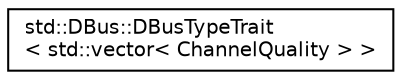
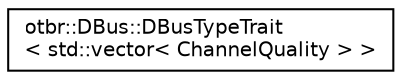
(201, 40) -> (201, 40)
